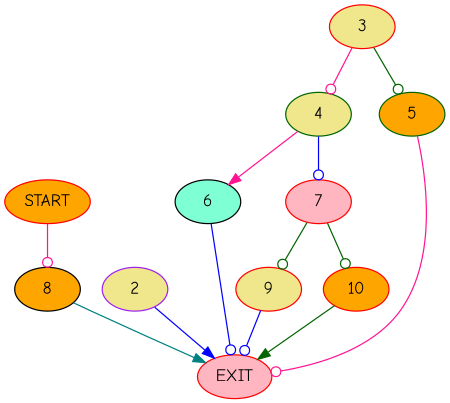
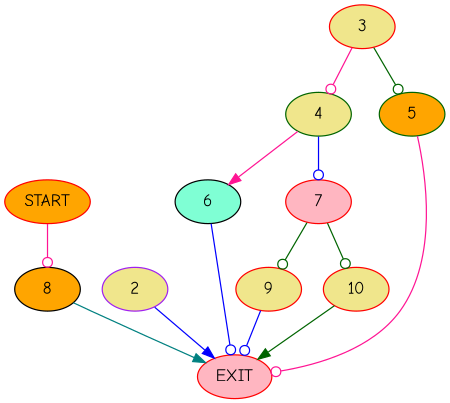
(356, 289) -> (356, 289)
